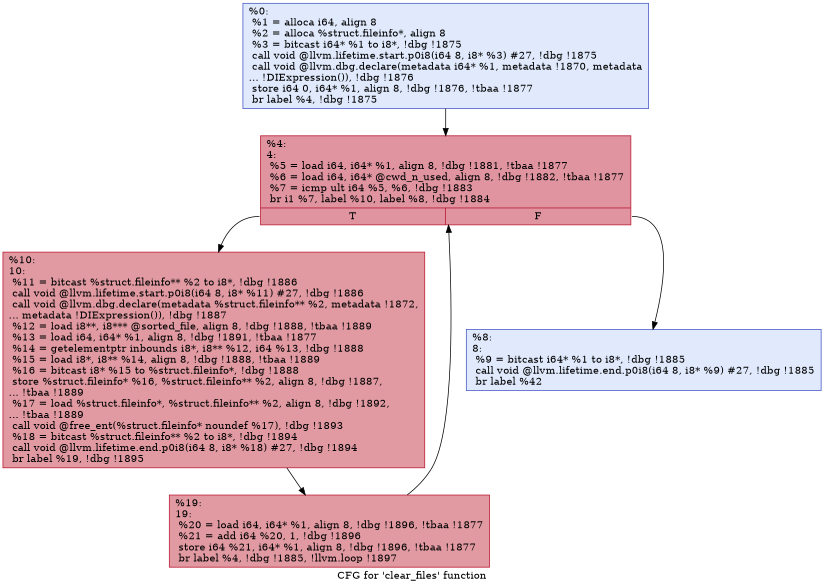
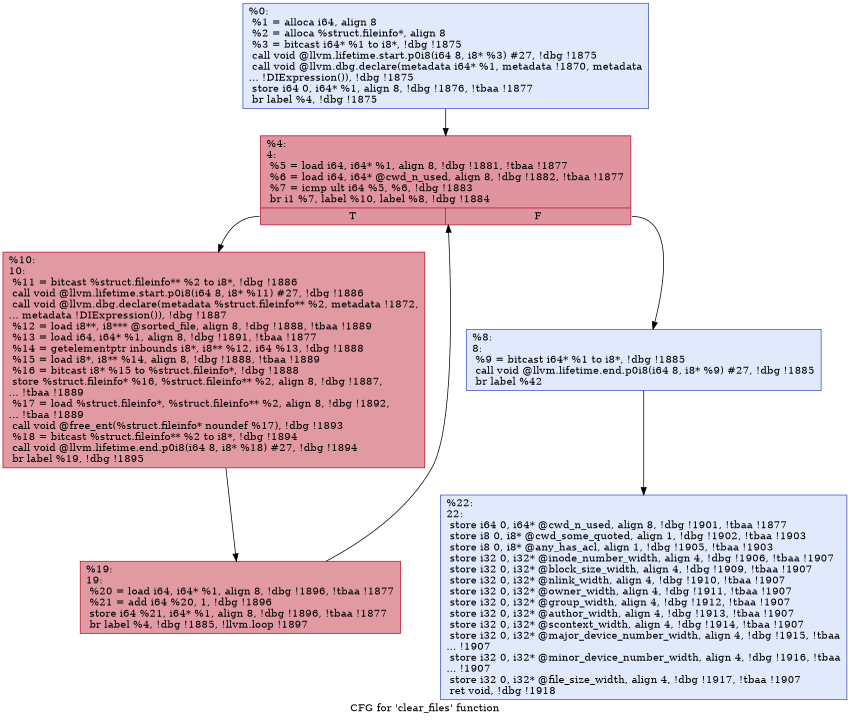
(332, 78) -> (332, 78)
none -> (644, 597)
